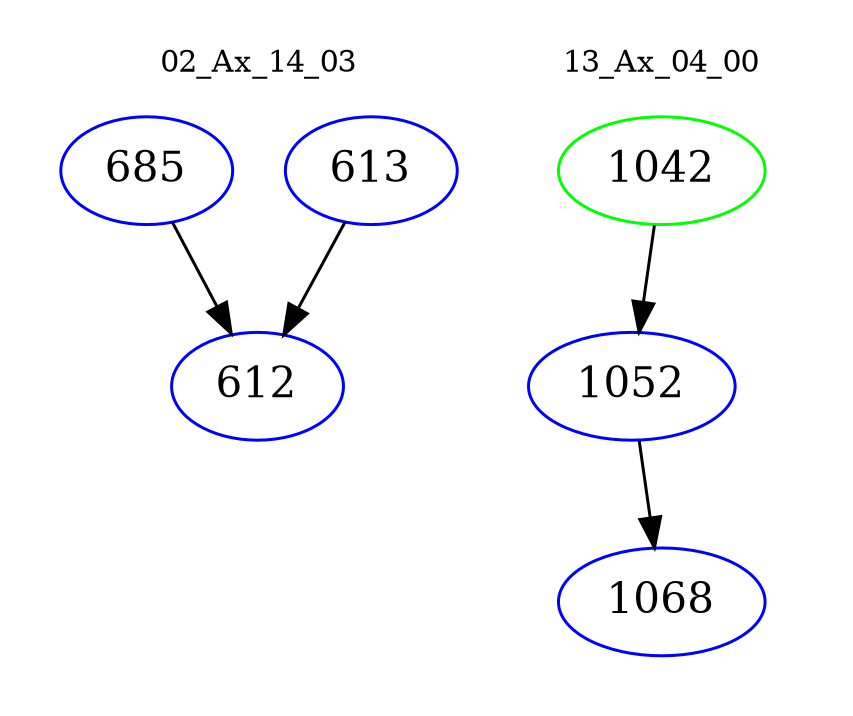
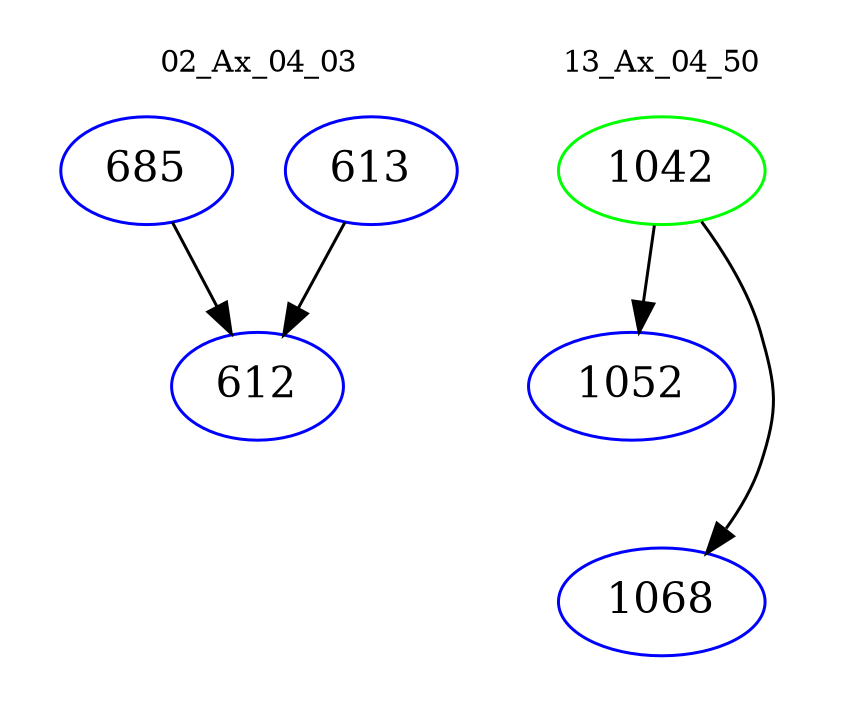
(259, 64) -> (259, 64)
(662, 64) -> (662, 64)
(645, 479) -> (770, 372)
